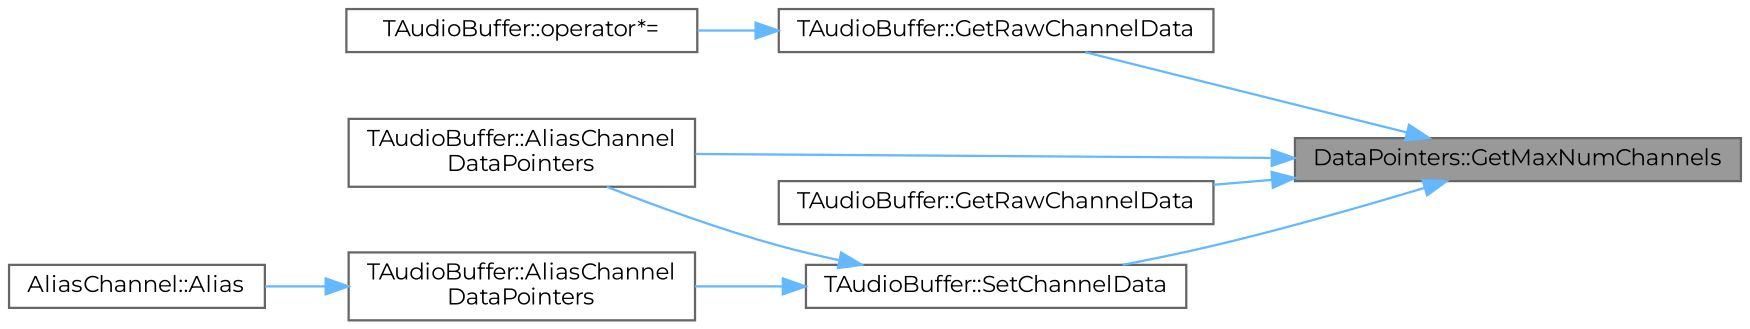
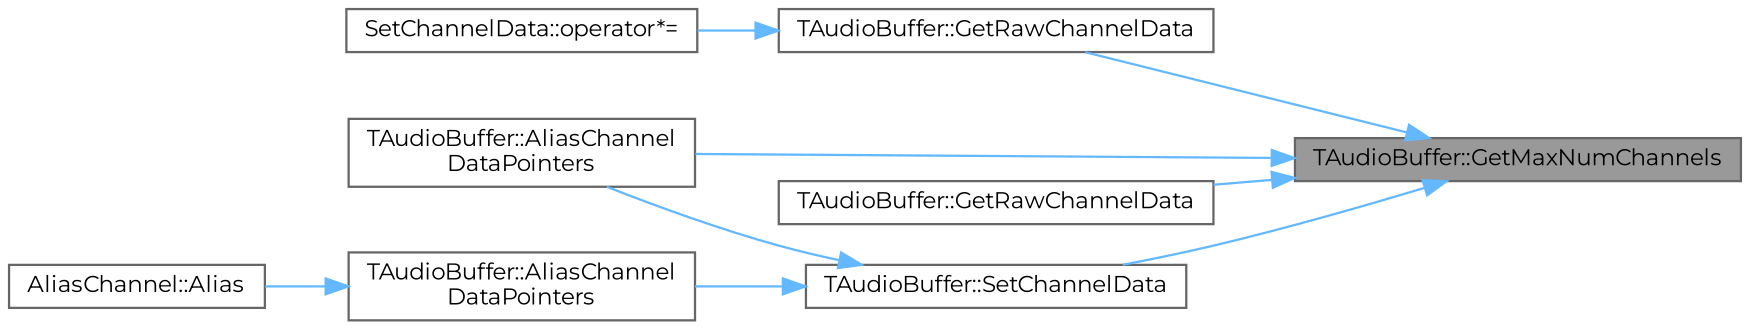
(522, 31) -> (522, 31)
(1518, 160) -> (1518, 160)
